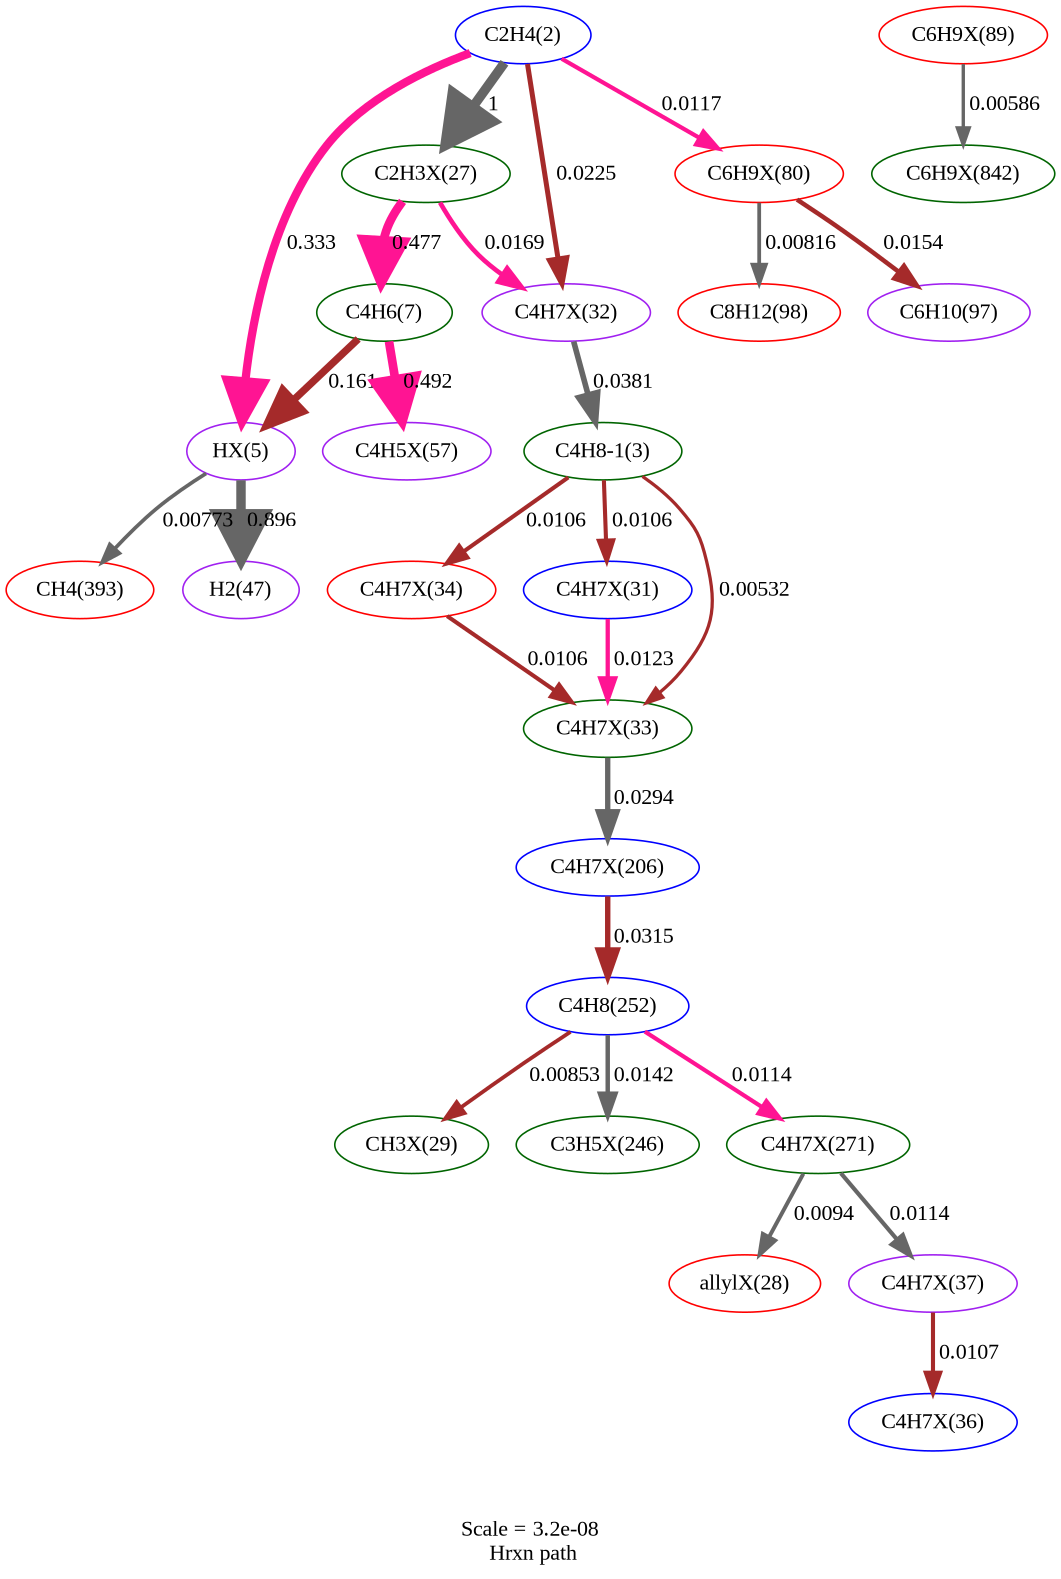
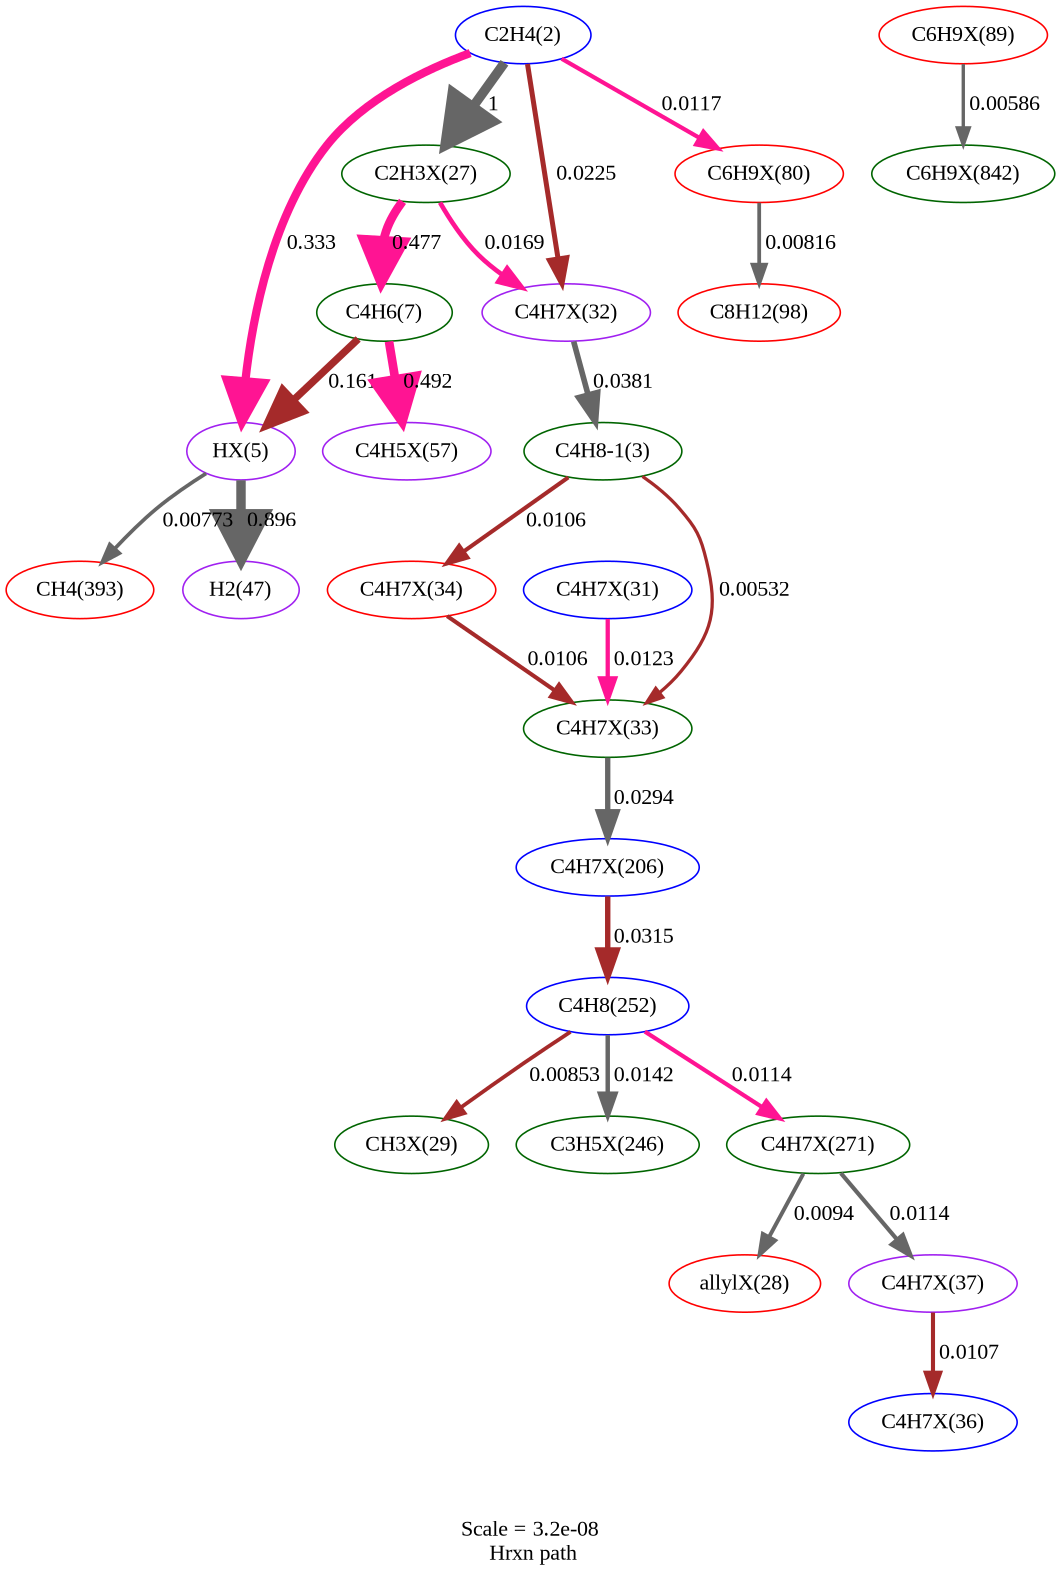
(949, 313) -> none
(605, 510) -> none
